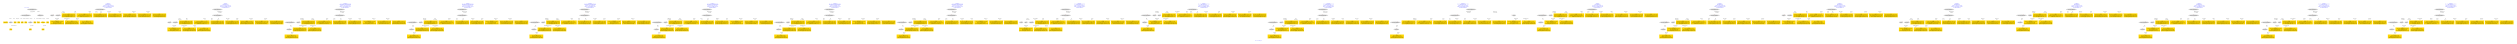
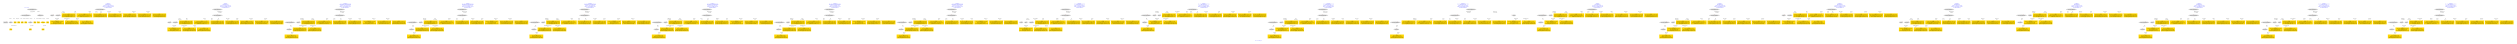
(6, 22) -> (6, 22)
